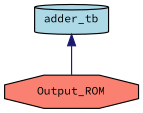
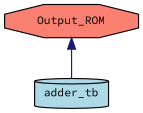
(72, 60) -> (72, 64)
